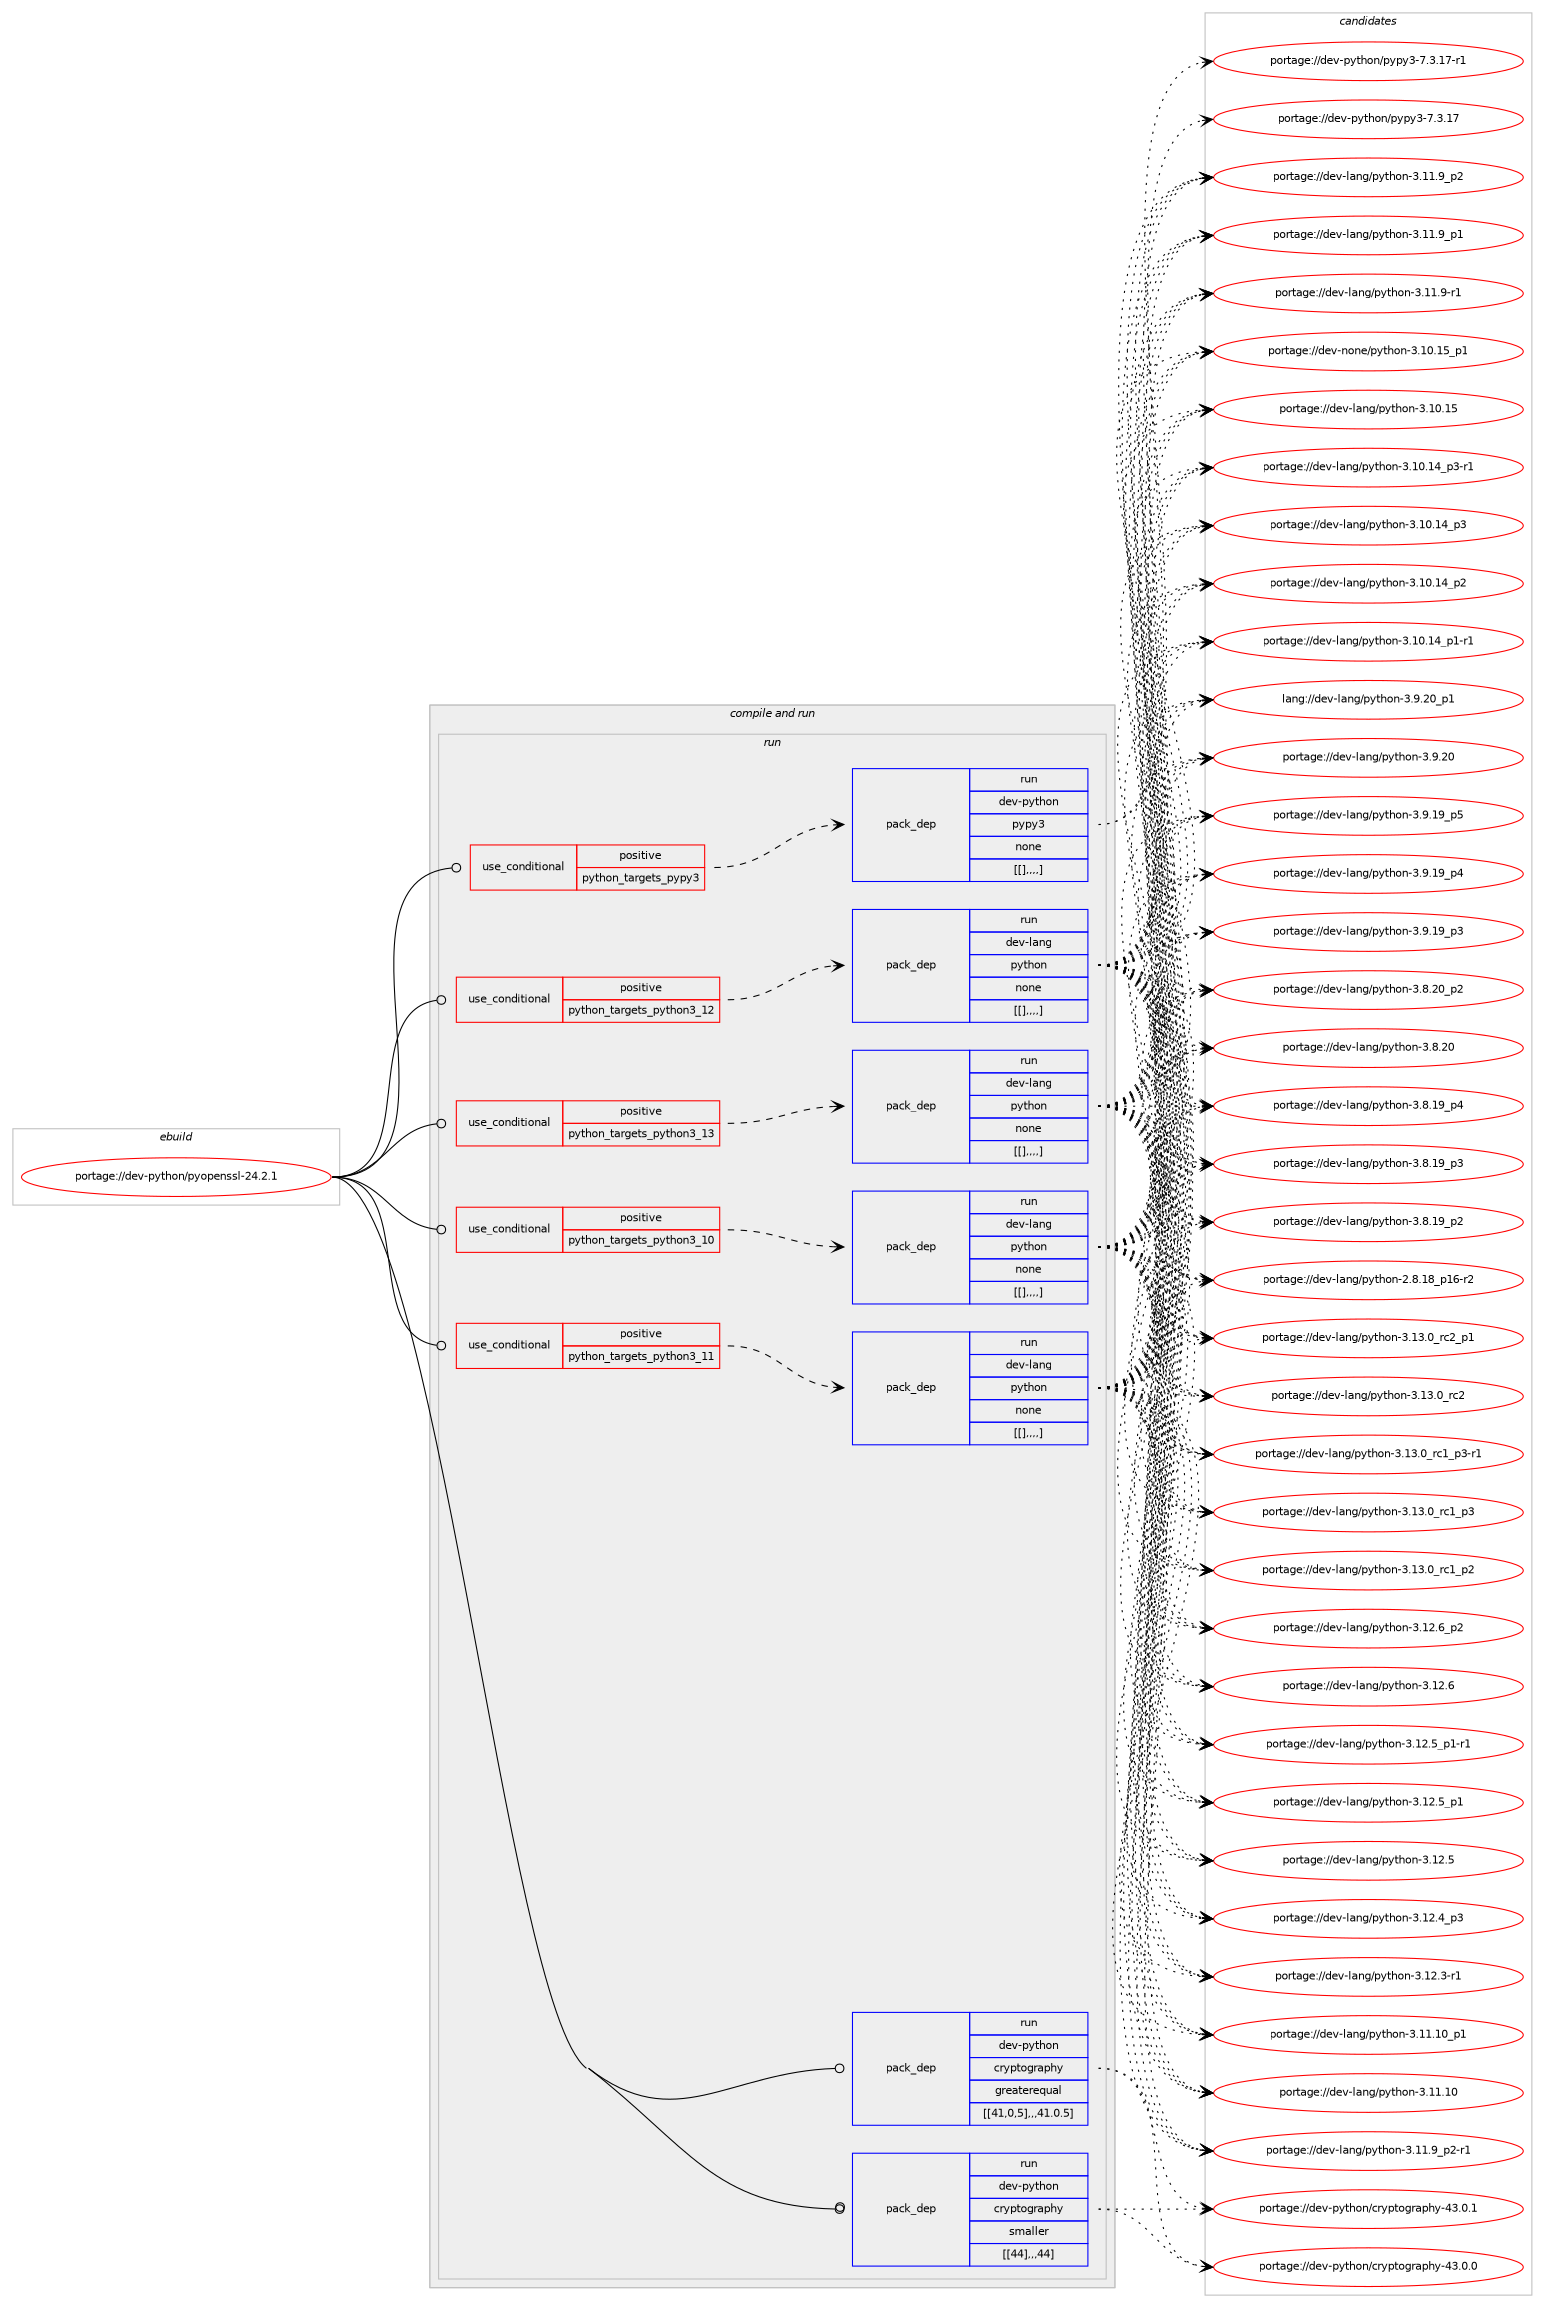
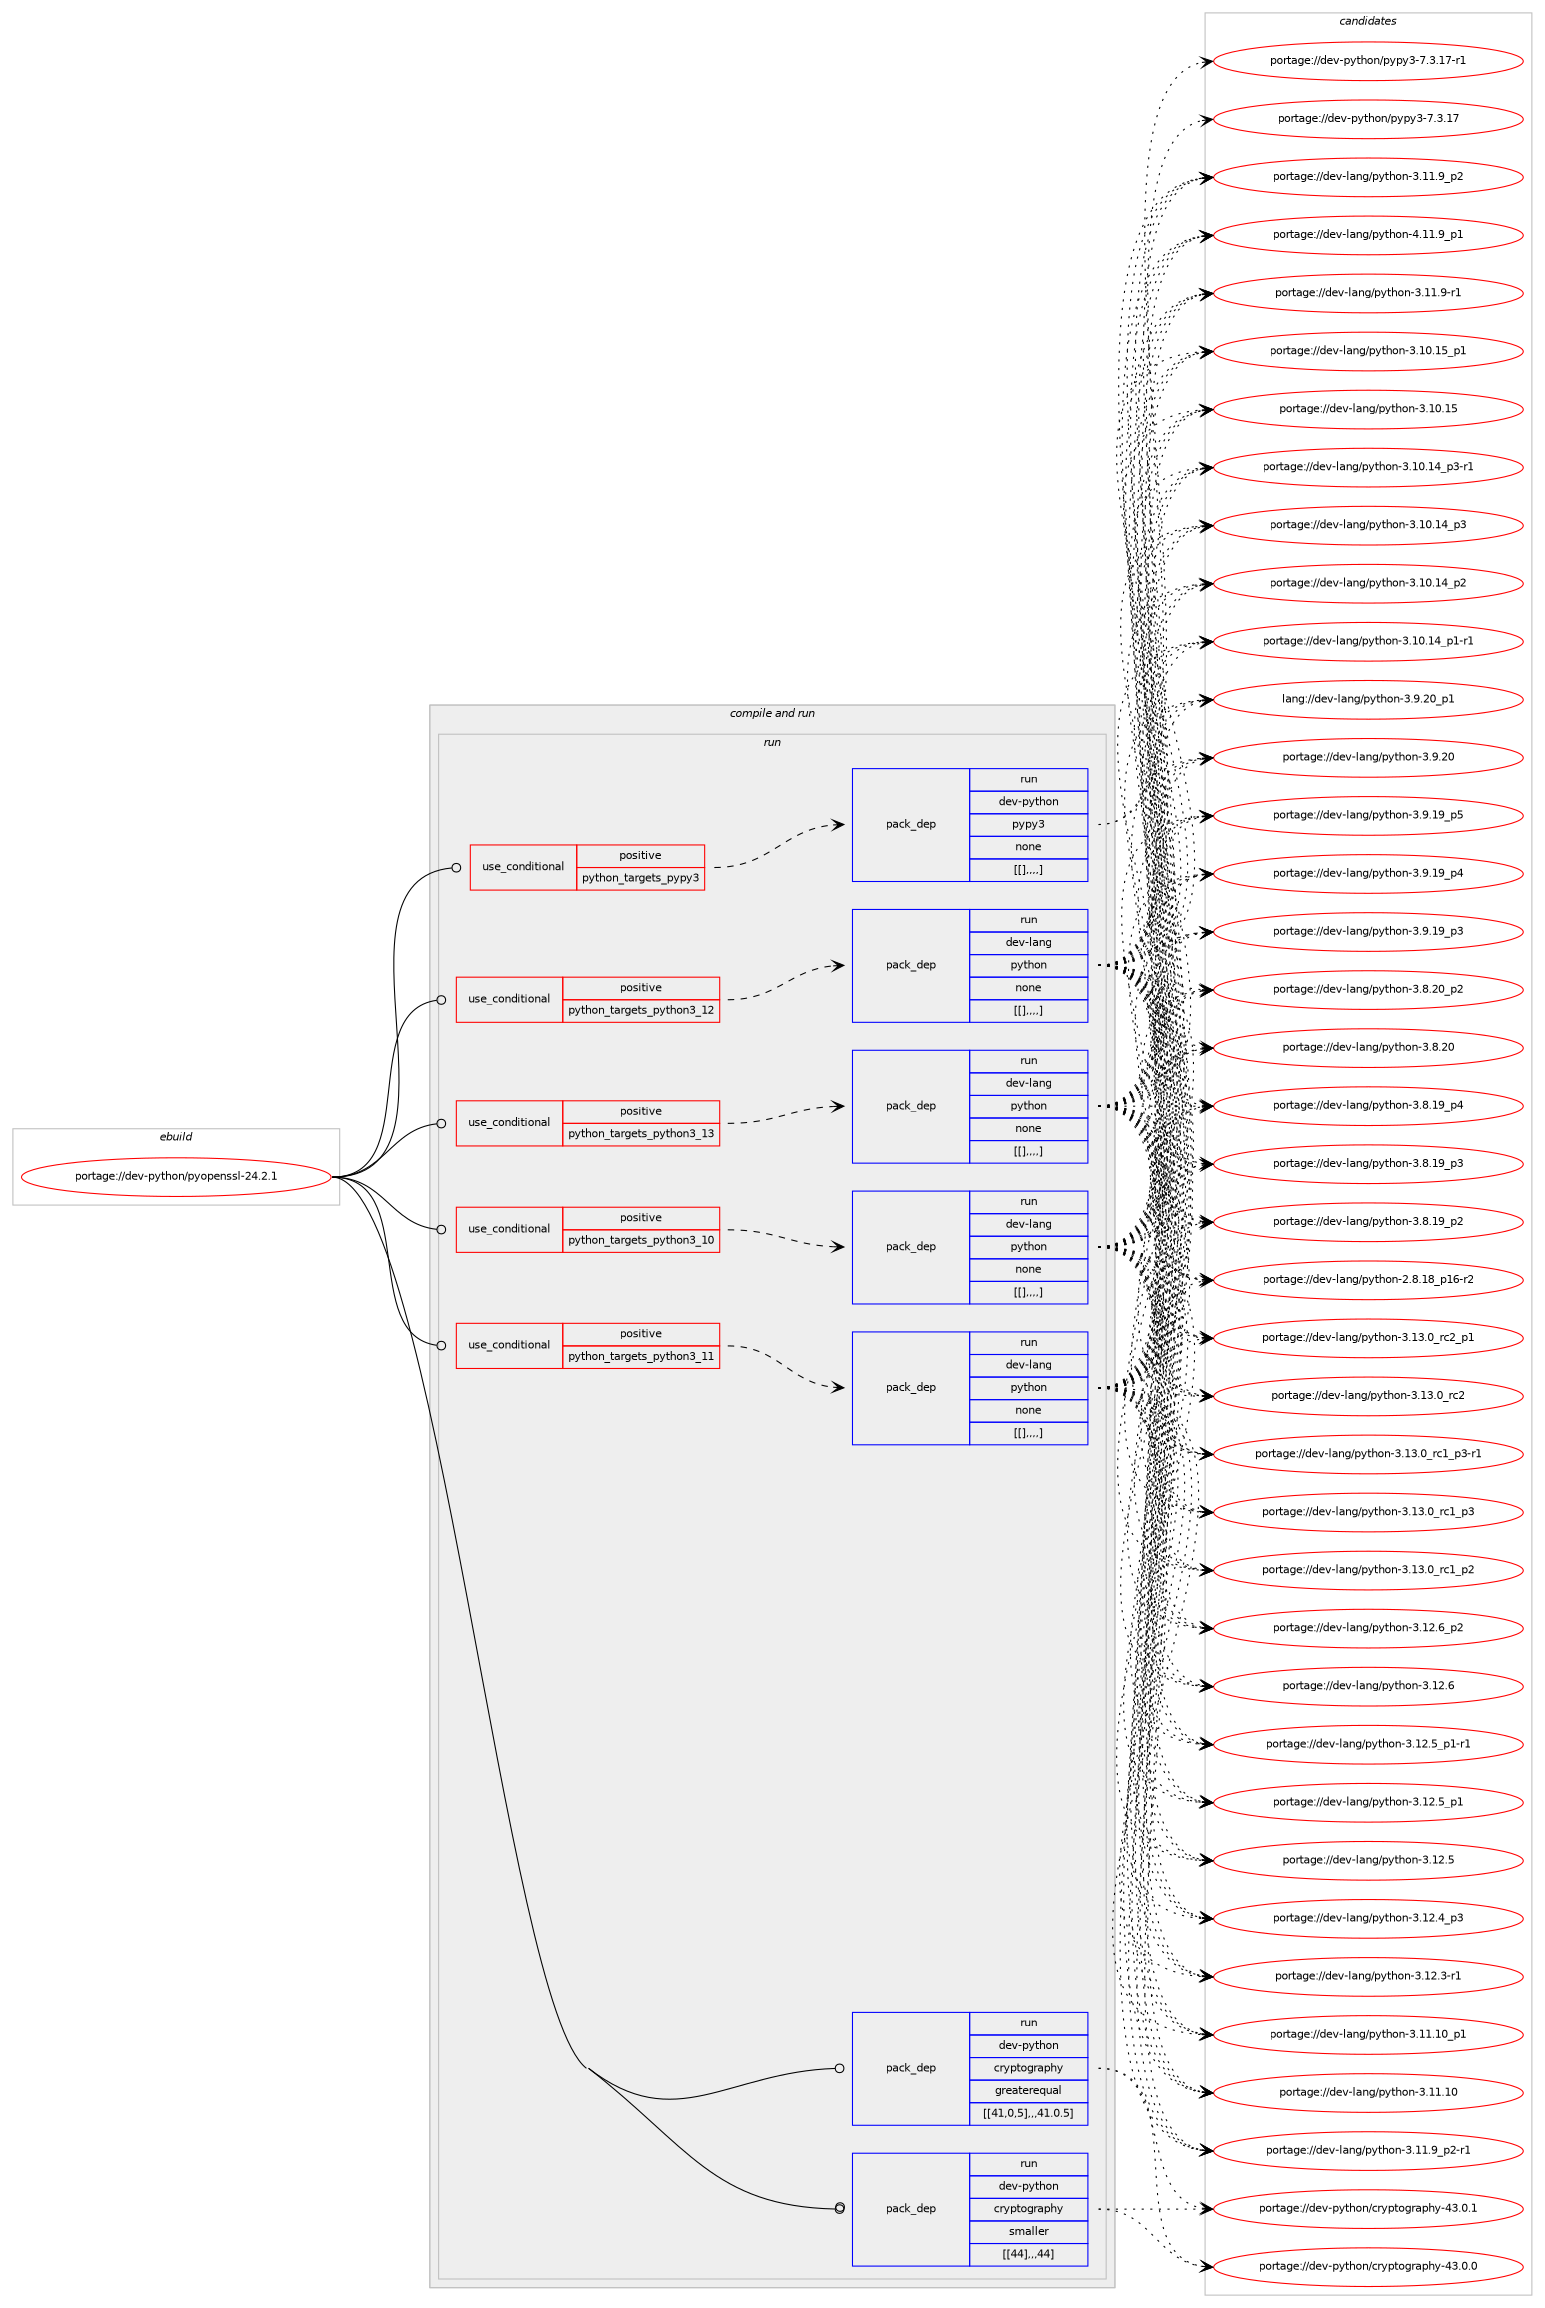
(1368, 235) -> (1368, 235)
(1368, 352) -> (1368, 352)
